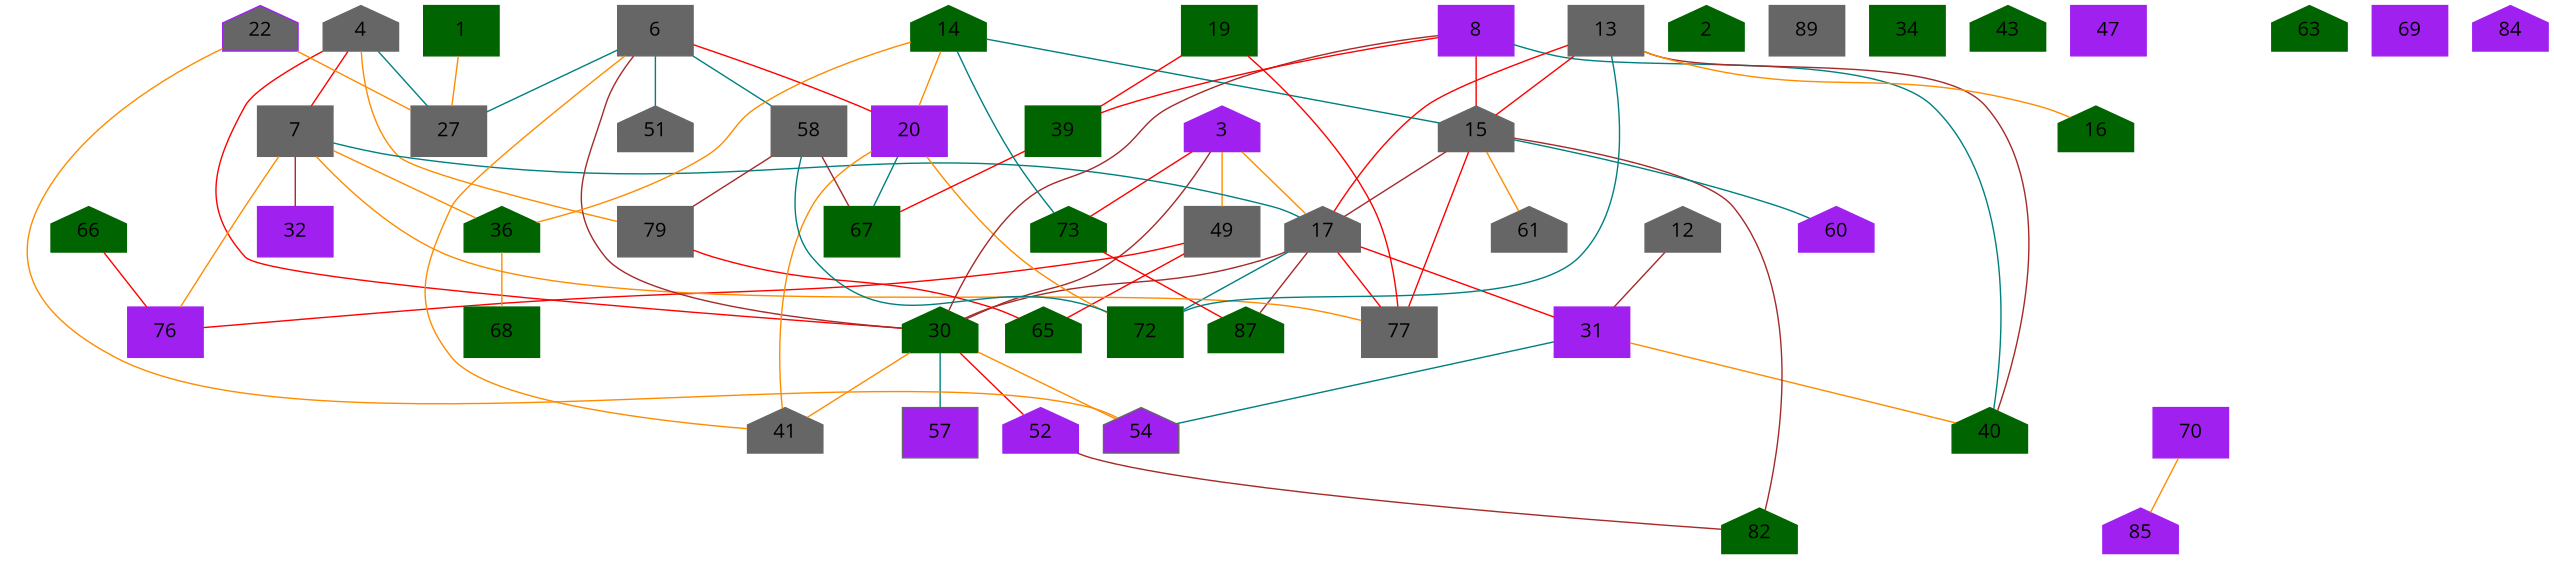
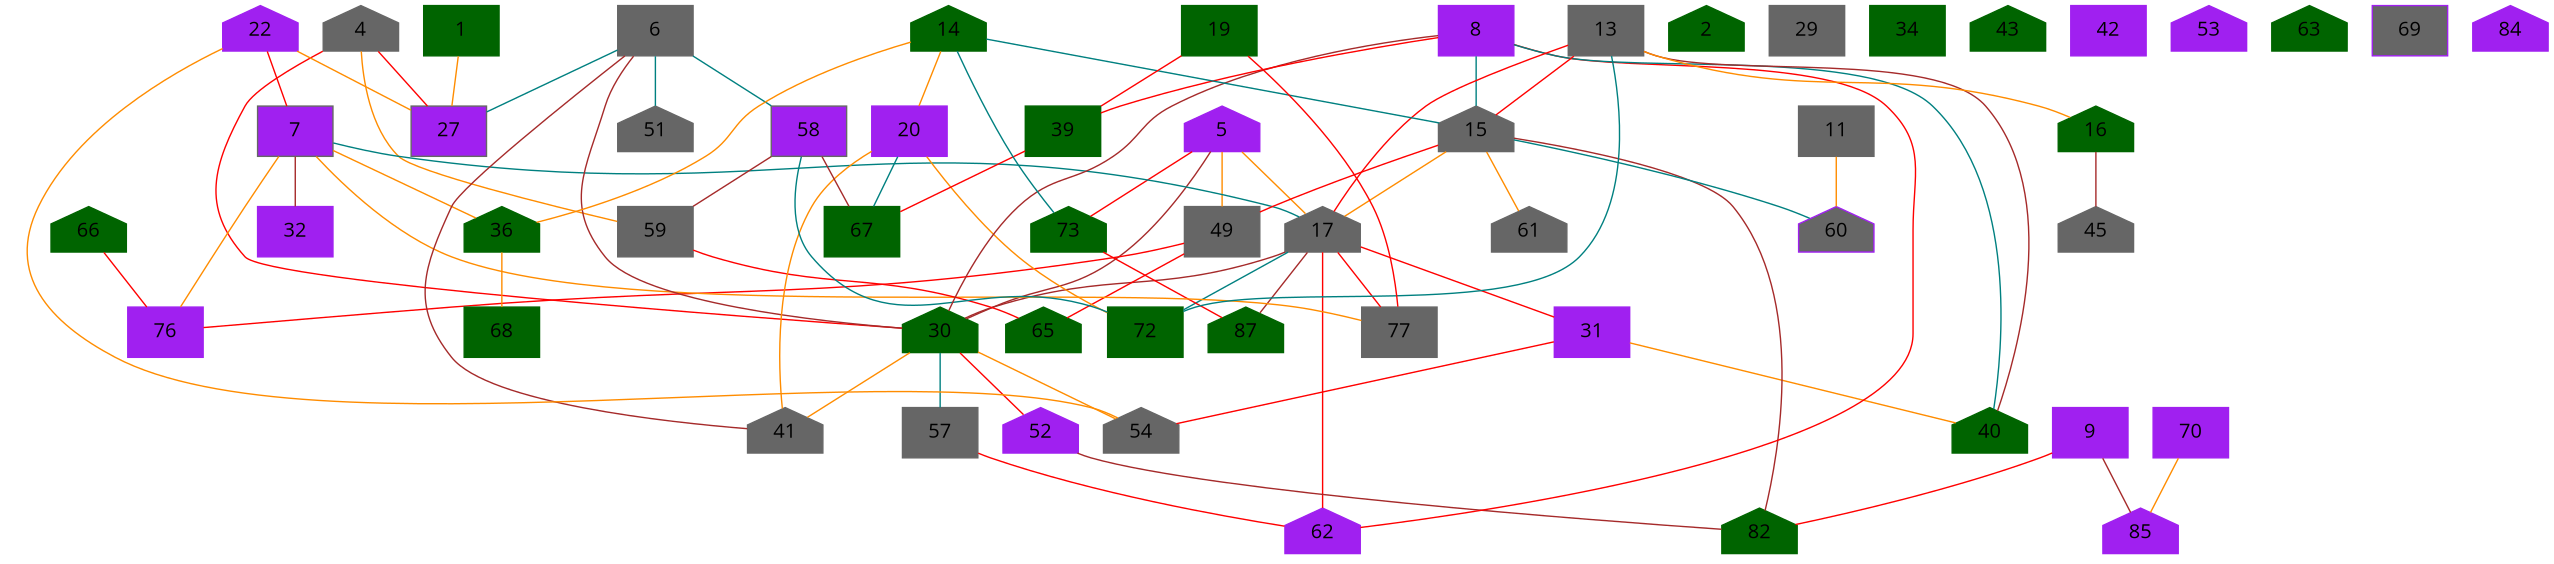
(260, 31) -> (260, 31)
(1807, 31) -> (1807, 31)
(2108, 31) -> (2108, 31)
none -> (2209, 31)
(2410, 31) -> (2410, 31)
(783, 76) -> none
(330, 79) -> (280, 87)
(403, 79) -> (403, 79)
(1476, 90) -> (1476, 90)
(295, 131) -> (295, 131)
(449, 131) -> (449, 131)
(809, 131) -> (809, 131)
(1222, 131) -> (1222, 131)
none -> (1836, 131)
(1395, 184) -> (1395, 184)
(1439, 229) -> (1344, 179)
(655, 232) -> (655, 232)
(1683, 232) -> none
(1836, 232) -> (1836, 232)
none -> (2096, 232)
(430, 321) -> (430, 321)
(1365, 383) -> (1365, 383)
(940, 433) -> (940, 433)
(1141, 433) -> (1141, 433)
none -> (2090, 433)
none -> (1323, 533)
